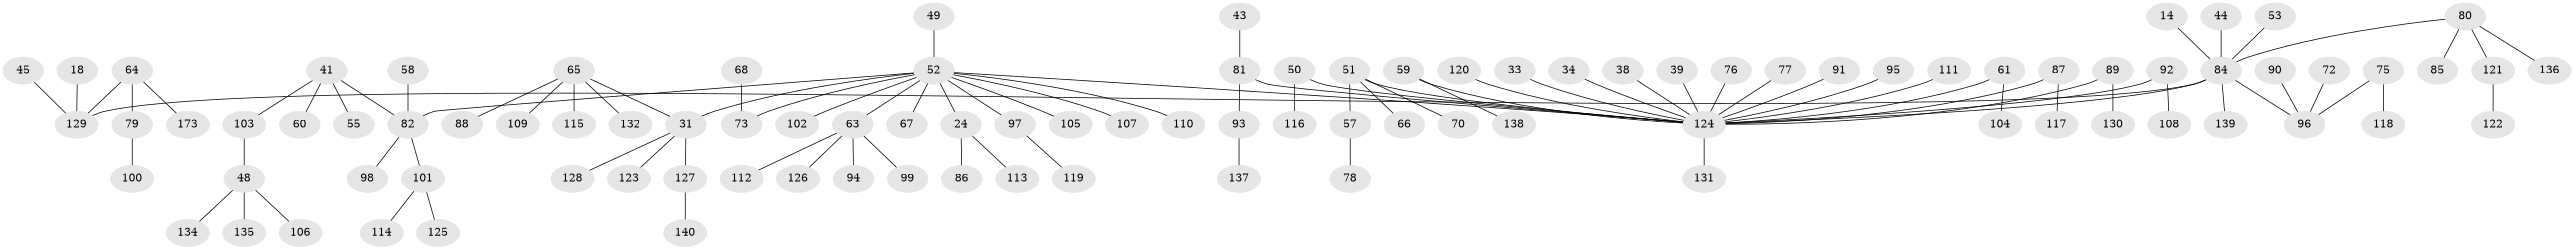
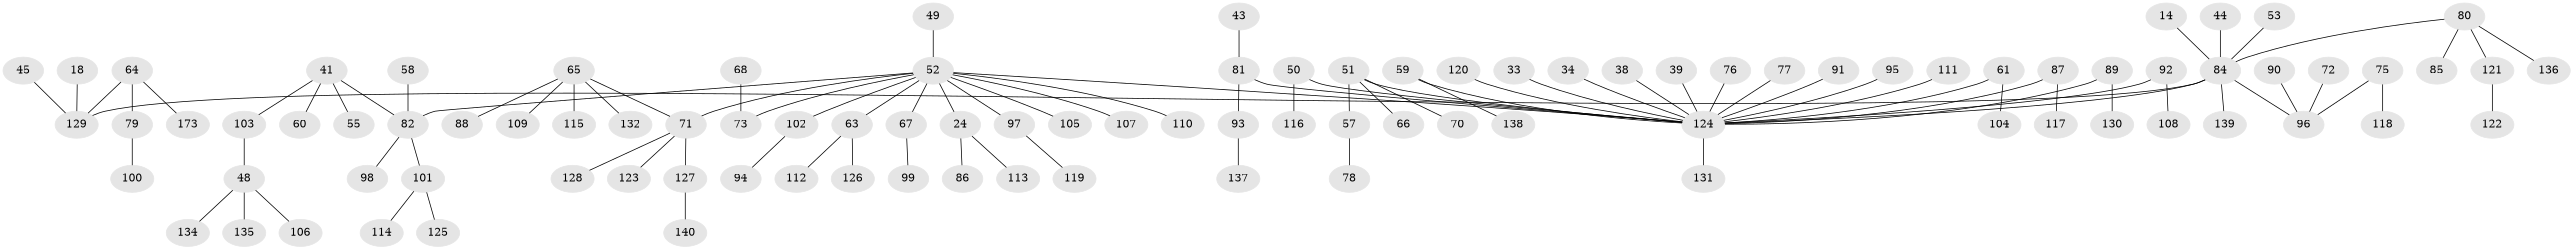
(686, 125) -> (686, 125)
(853, 152) -> (769, 152)
(880, 152) -> (907, 152)
